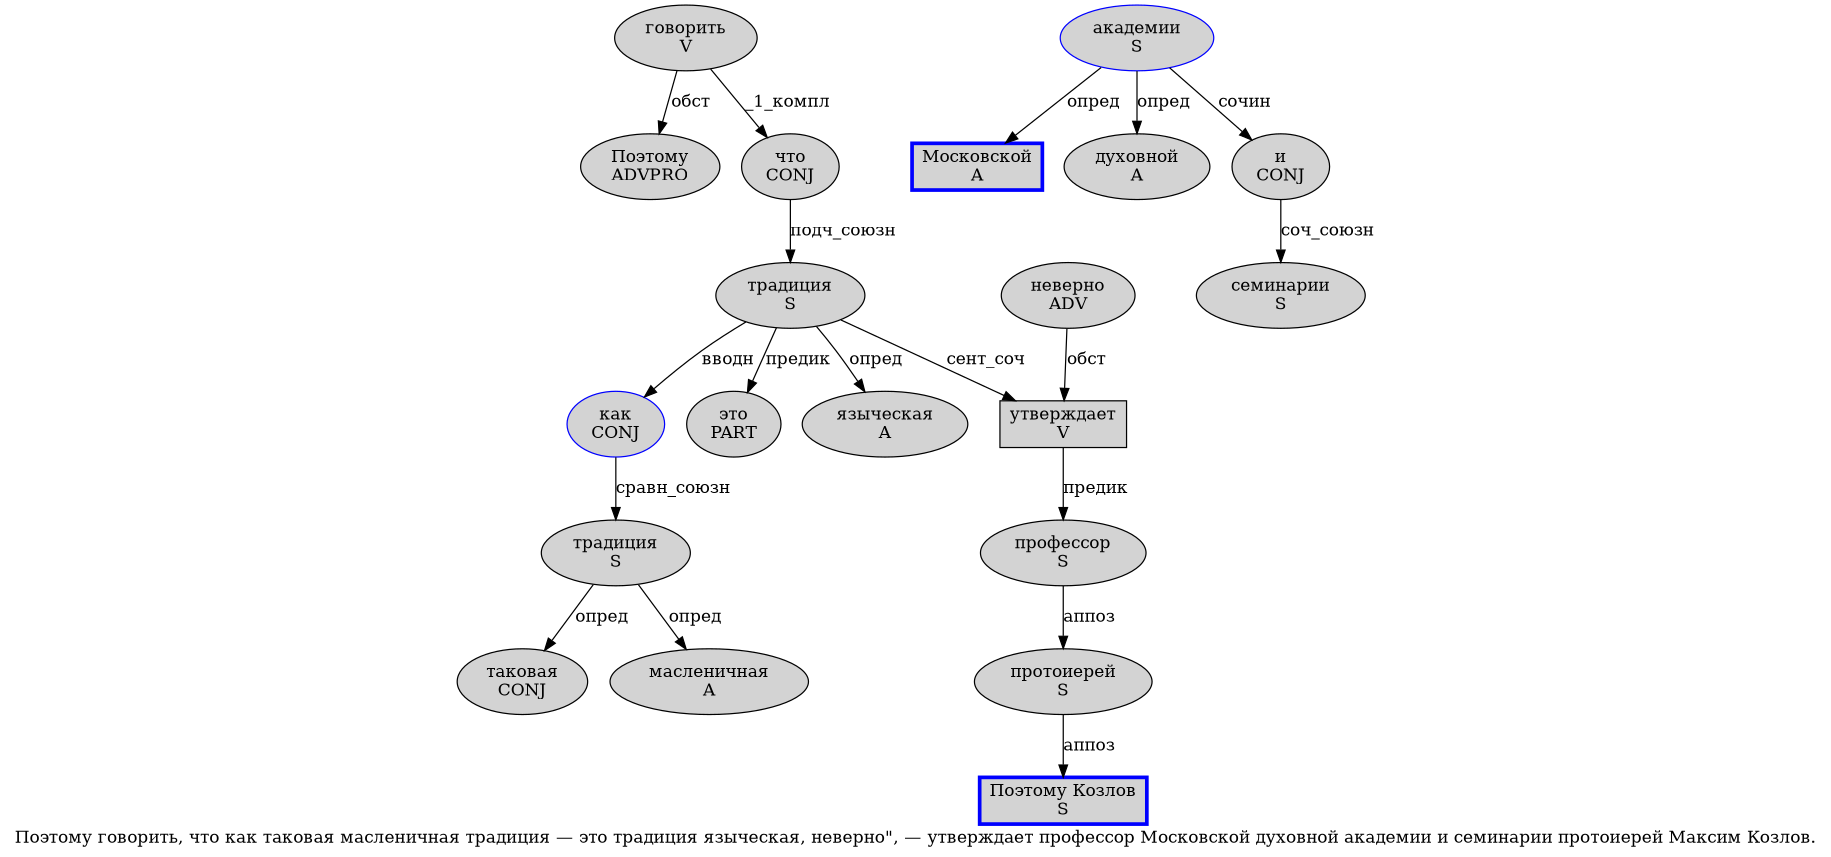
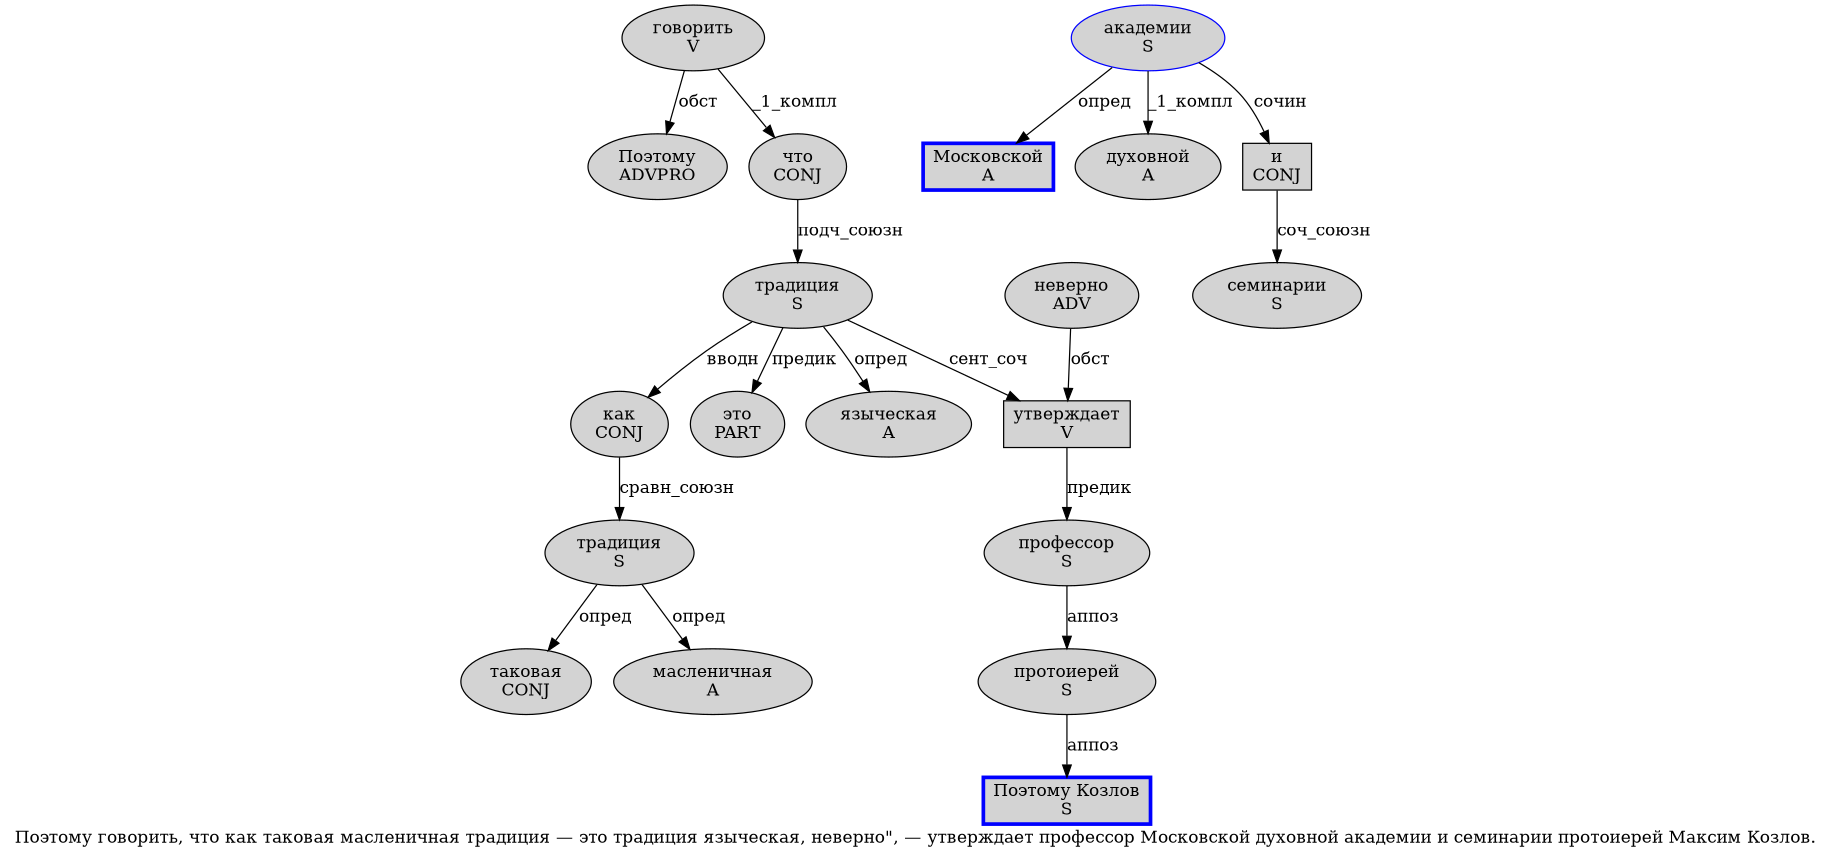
(1163, 102) -> (1191, 102)
(1281, 167) -> (1277, 167)
(616, 424) -> (620, 424)
